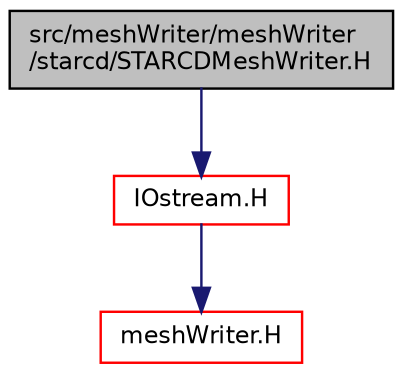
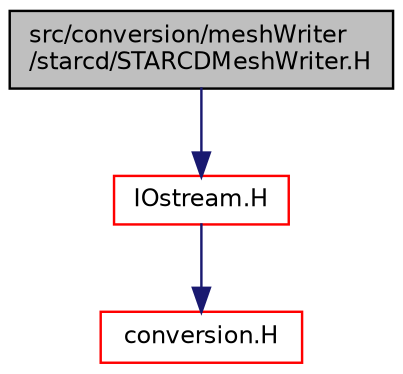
(201, 50) -> (201, 50)
(201, 337) -> (201, 337)
